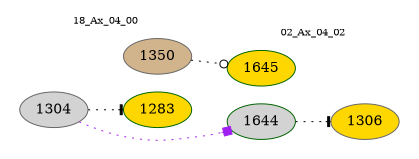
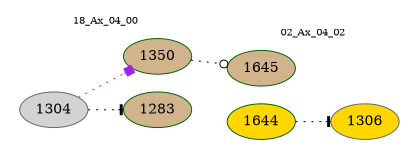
(158, 56) -> (158, 56)
(261, 68) -> (261, 68)
(158, 110) -> (158, 110)
(261, 122) -> (261, 122)
(149, 140) -> (101, 85)
